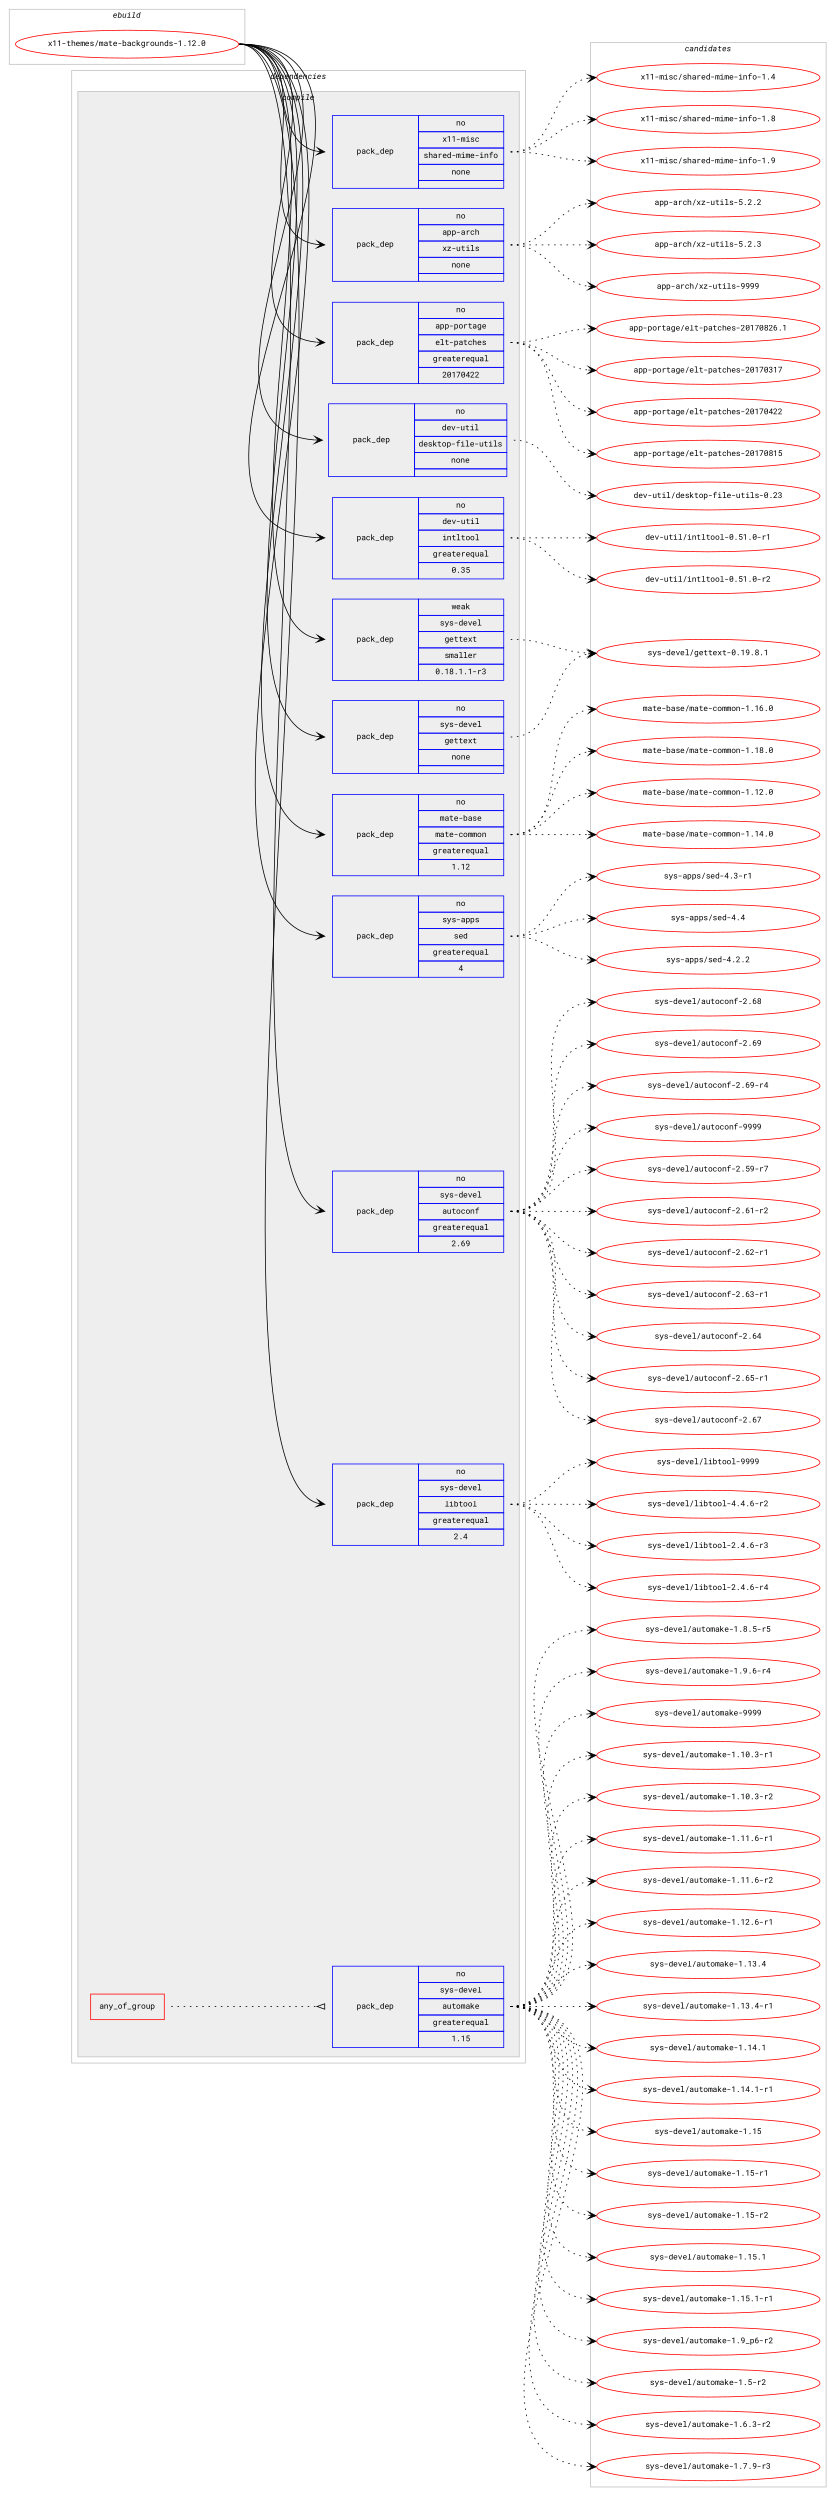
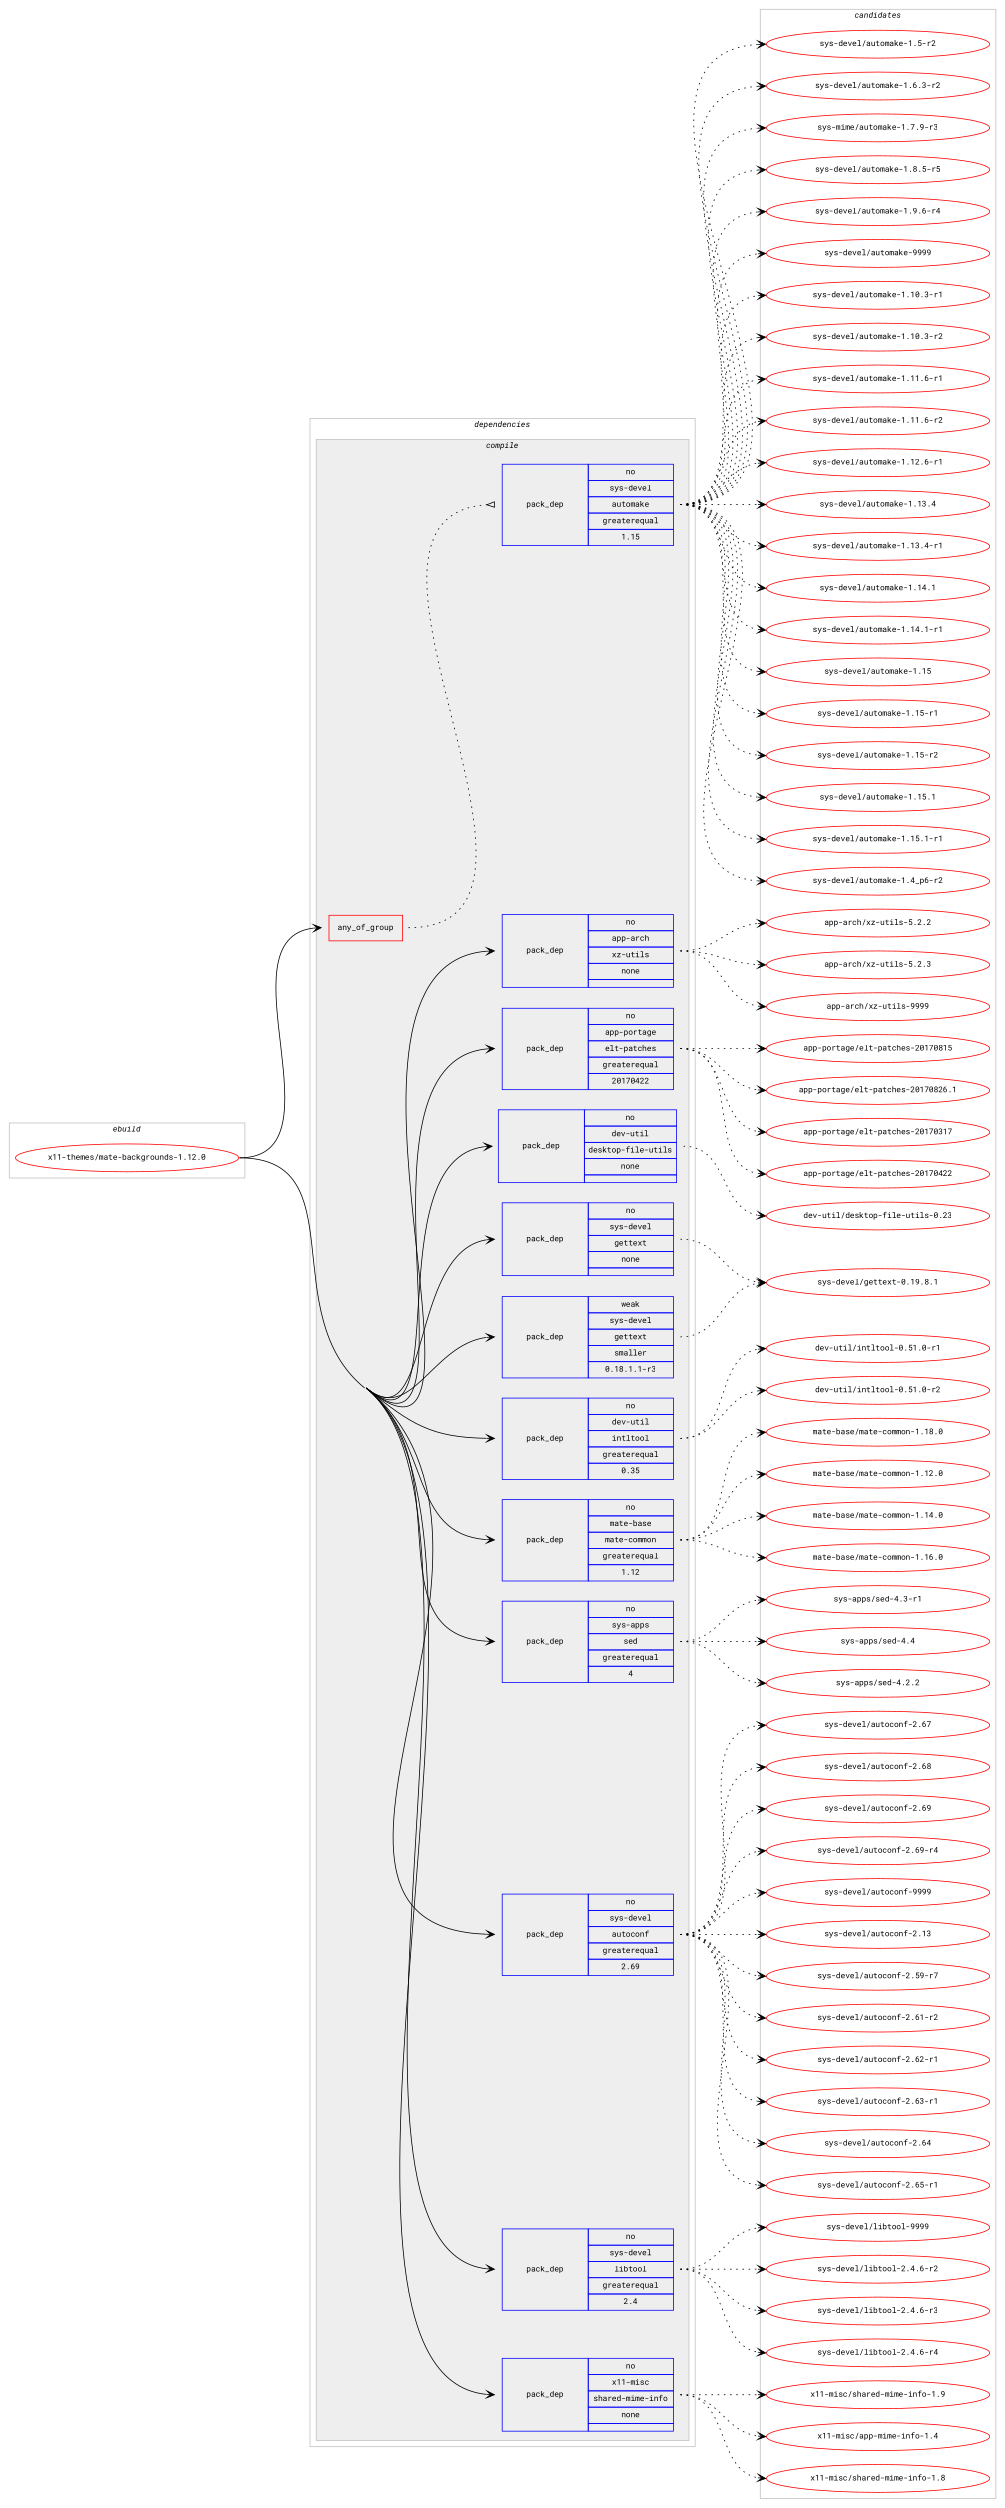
(708, 77) -> (878, 2437)
none -> (281, 1047)
(708, 1504) -> (878, 2269)
none -> (878, 1934)
(708, 2341) -> (878, 881)
(708, 2467) -> (878, 128)
